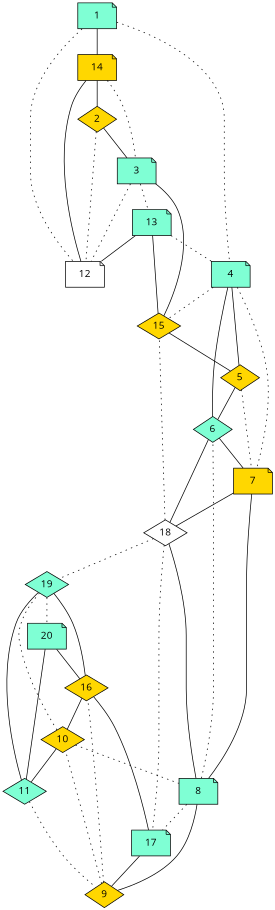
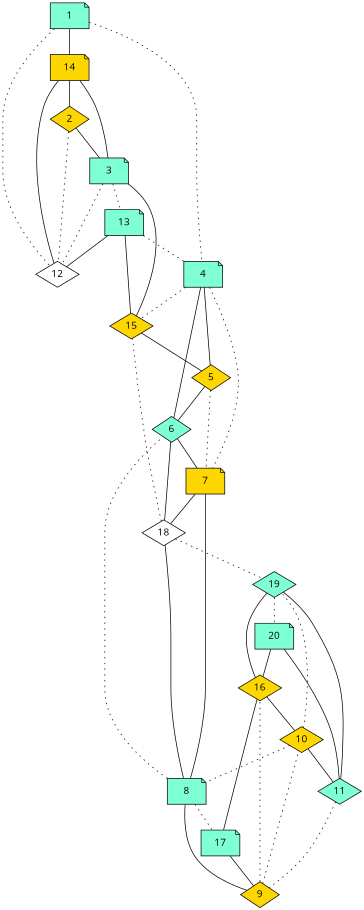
(127, 117) -> (99, 117)
(85, 274) -> (57, 274)
(159, 688) -> none
